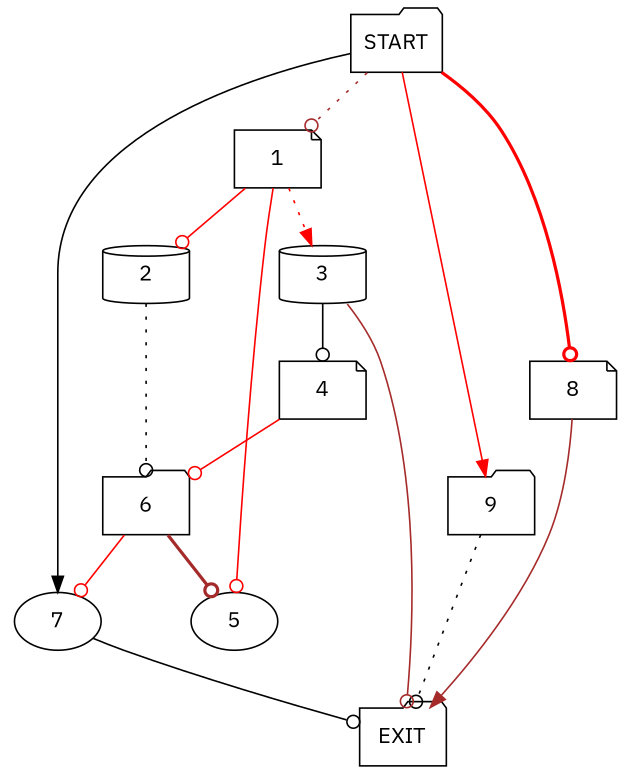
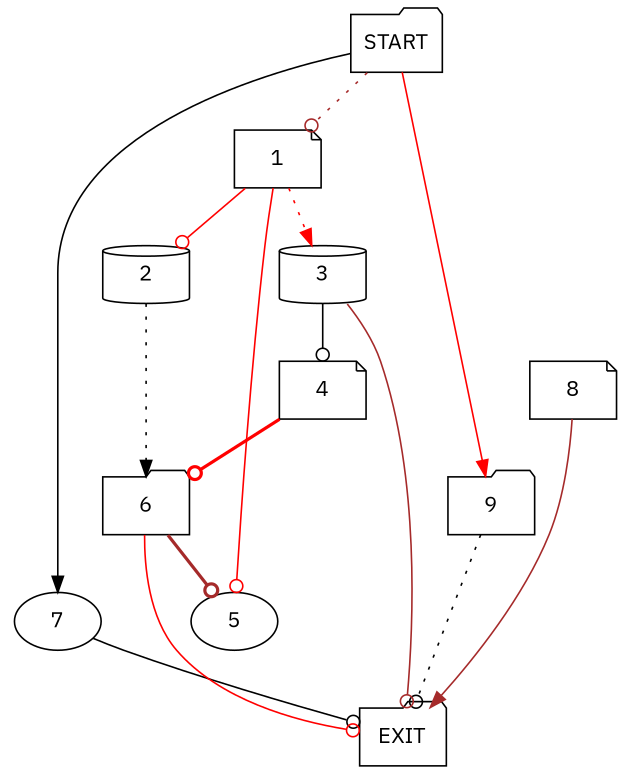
(533, 196) -> none
(146, 383) -> (146, 383)
(236, 447) -> (236, 447)
(105, 560) -> (184, 658)
